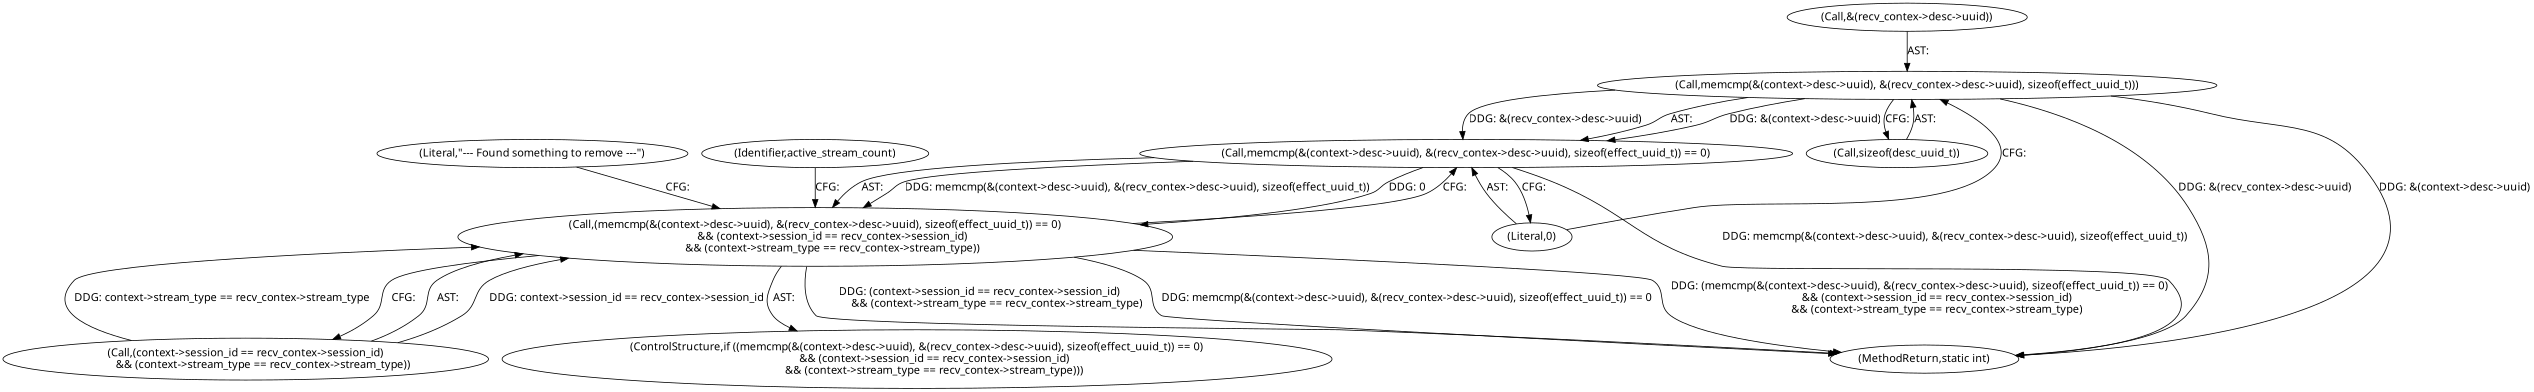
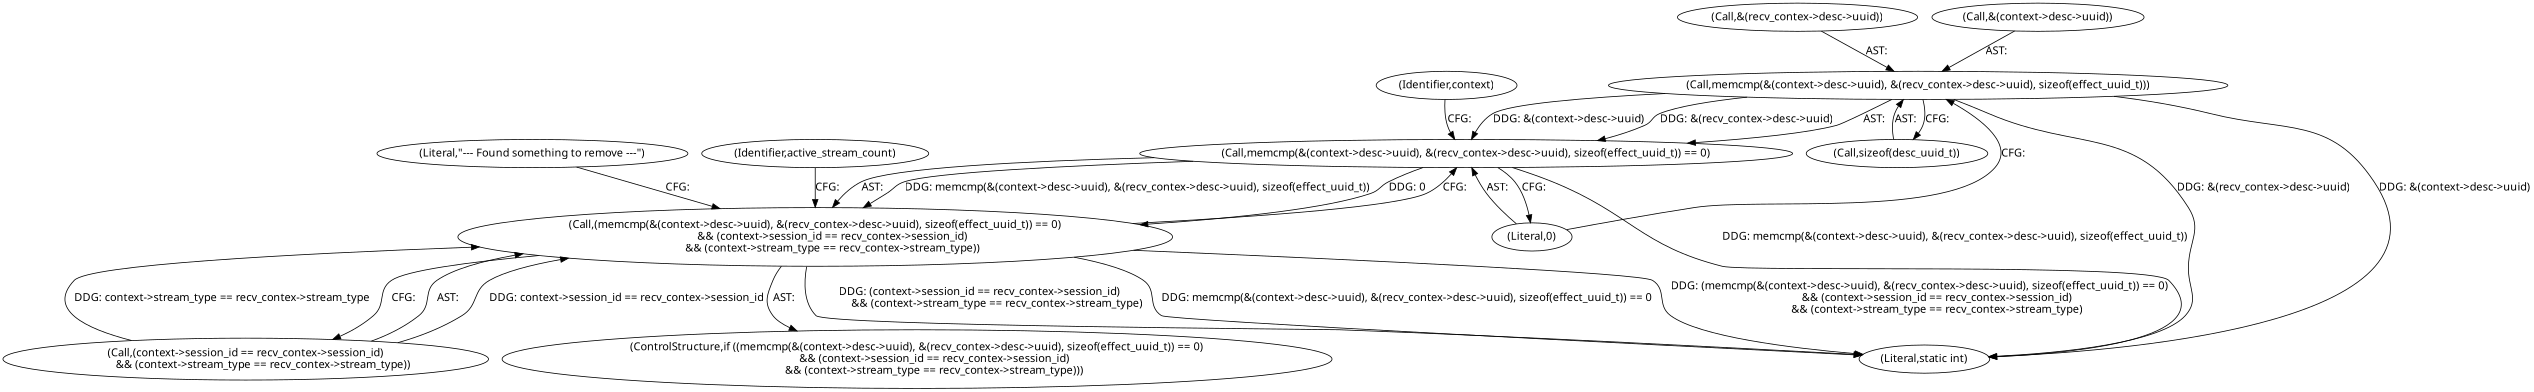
none -> (2038, 17)
none -> (1447, 85)
(1924, 359) -> (1924, 359)
